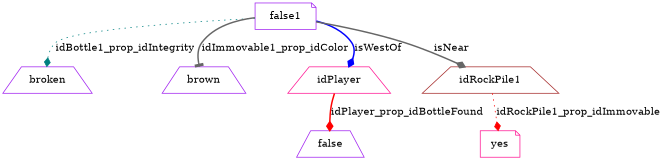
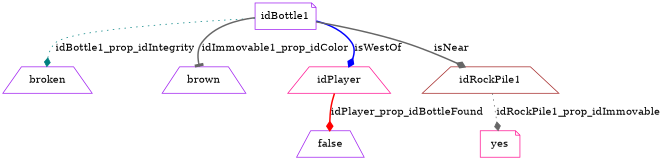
(286, 16) -> (286, 16)
(495, 108) -> (495, 108)
